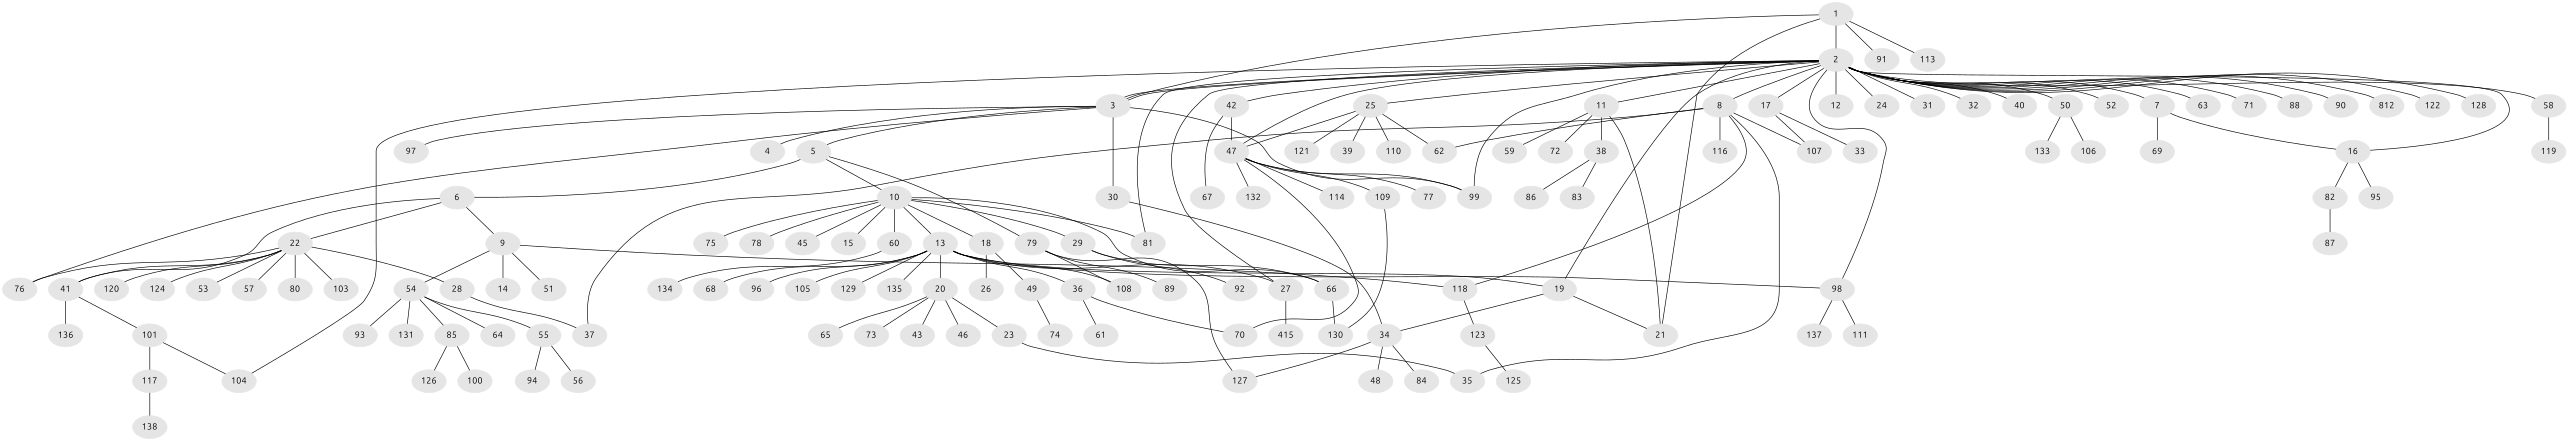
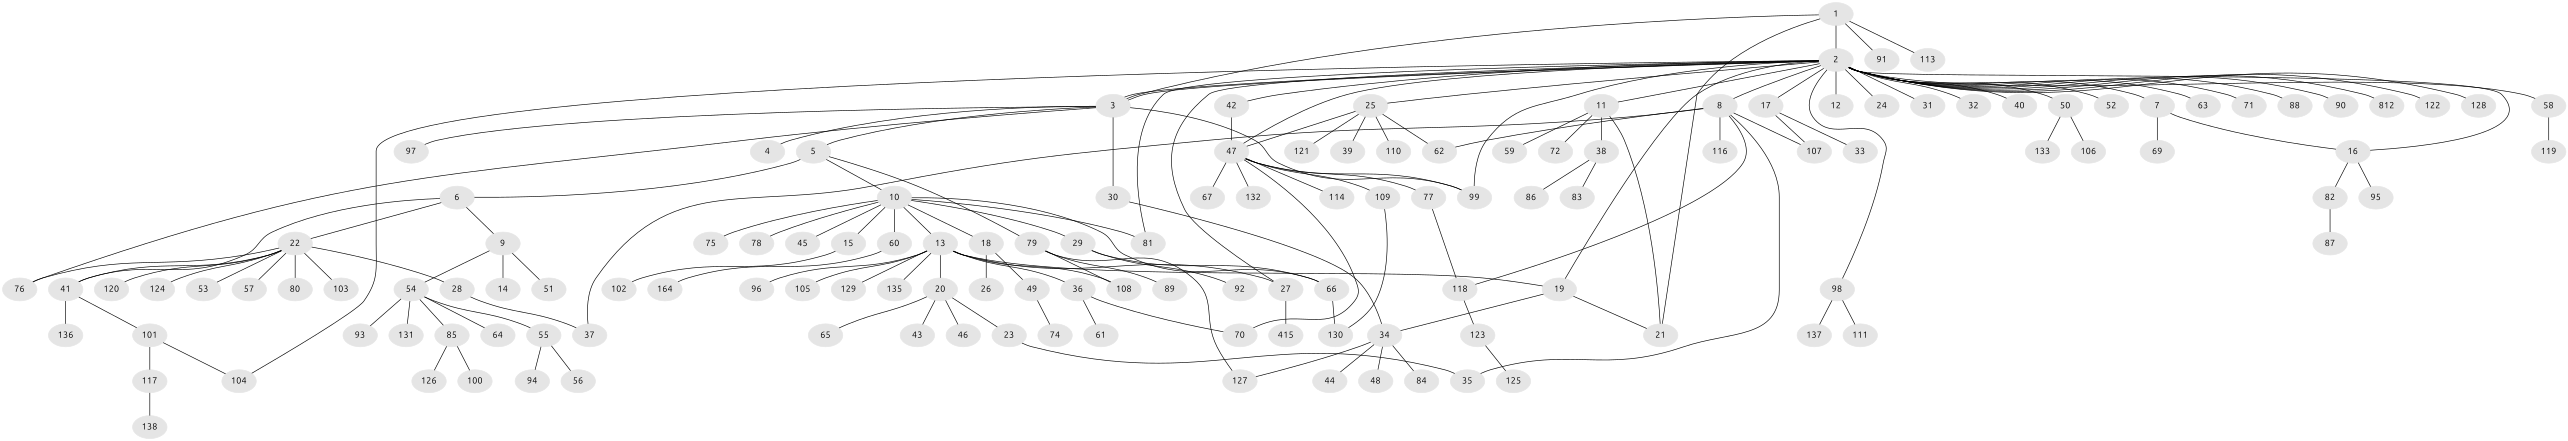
(1207, 149) -> (1220, 175)
(959, 263) -> (1444, 244)
(1516, 277) -> none
none -> (619, 289)
(665, 289) -> (665, 289)
(711, 289) -> none
(871, 335) -> none
none -> (1330, 381)
